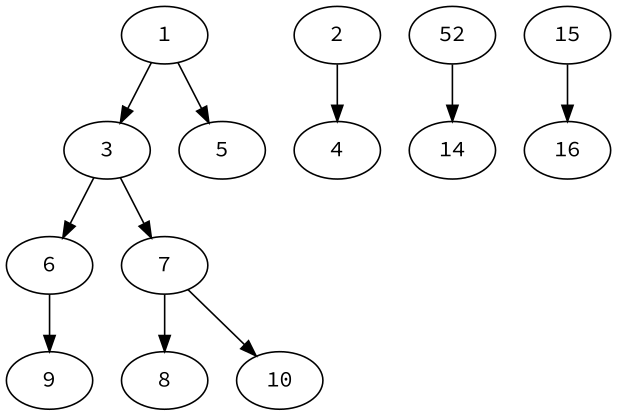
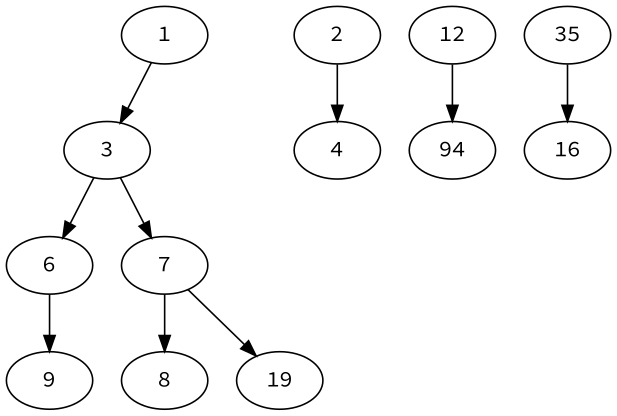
(452, 35) -> (452, 35)
(568, 35) -> (568, 35)
(222, 150) -> none
(452, 150) -> (452, 150)
(280, 380) -> (280, 380)
